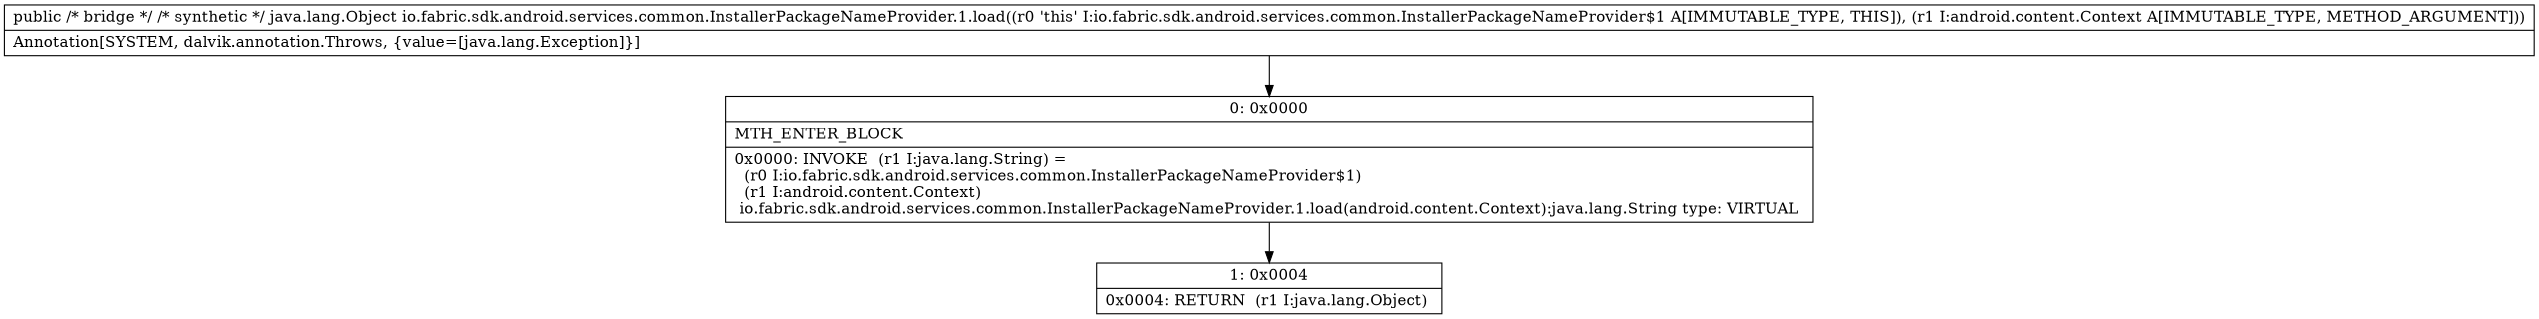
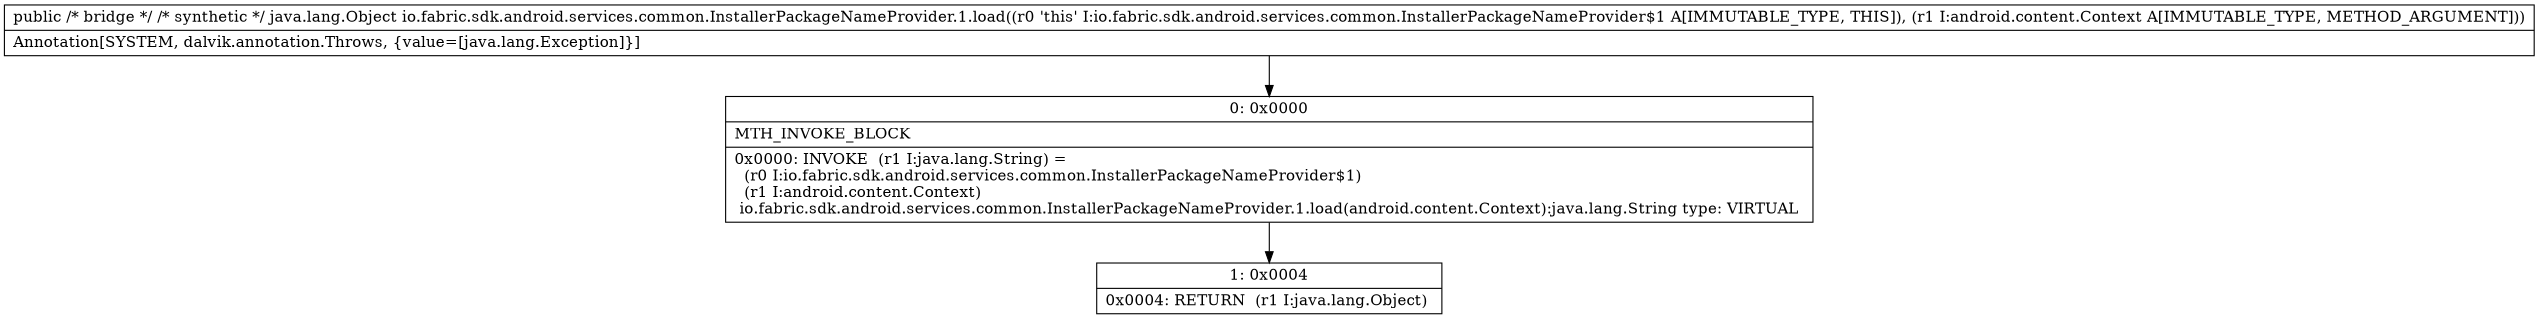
(819, 134) -> (823, 134)
